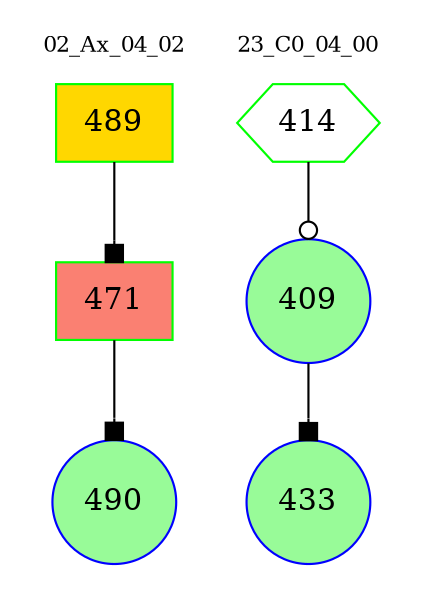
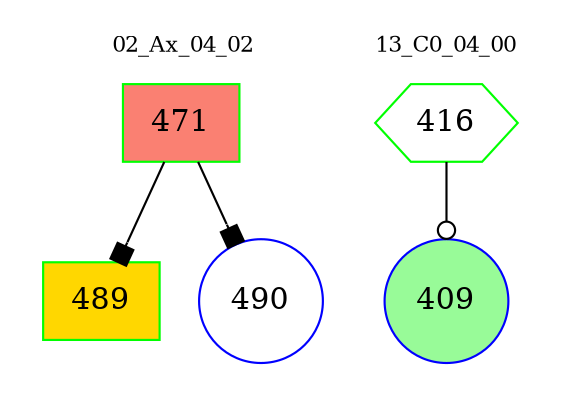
(308, 46) -> (446, 46)
(308, 123) -> (446, 123)
(114, 201) -> (146, 202)
(114, 502) -> (261, 301)
(308, 502) -> none
